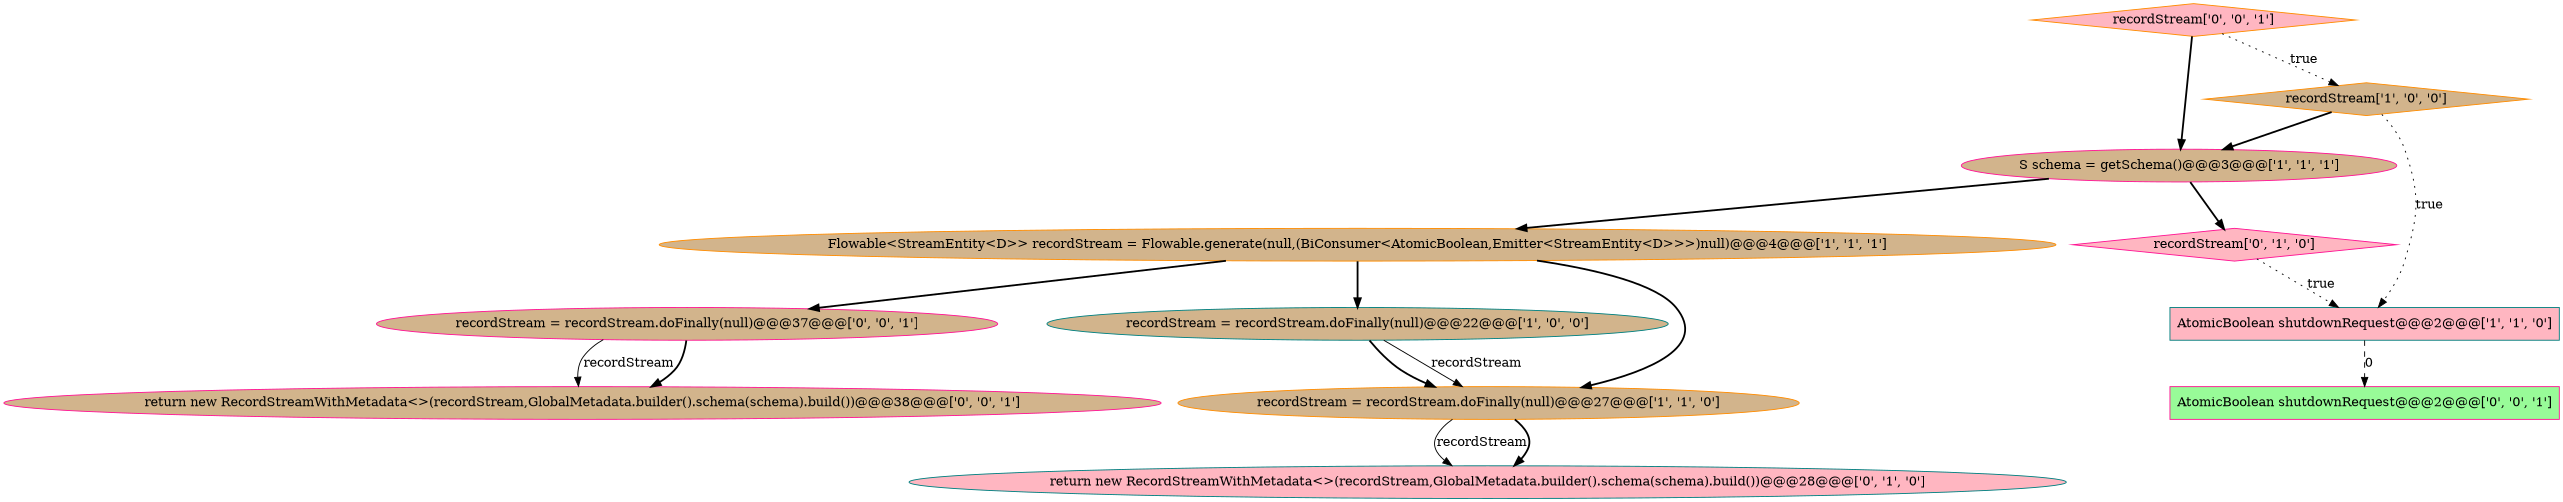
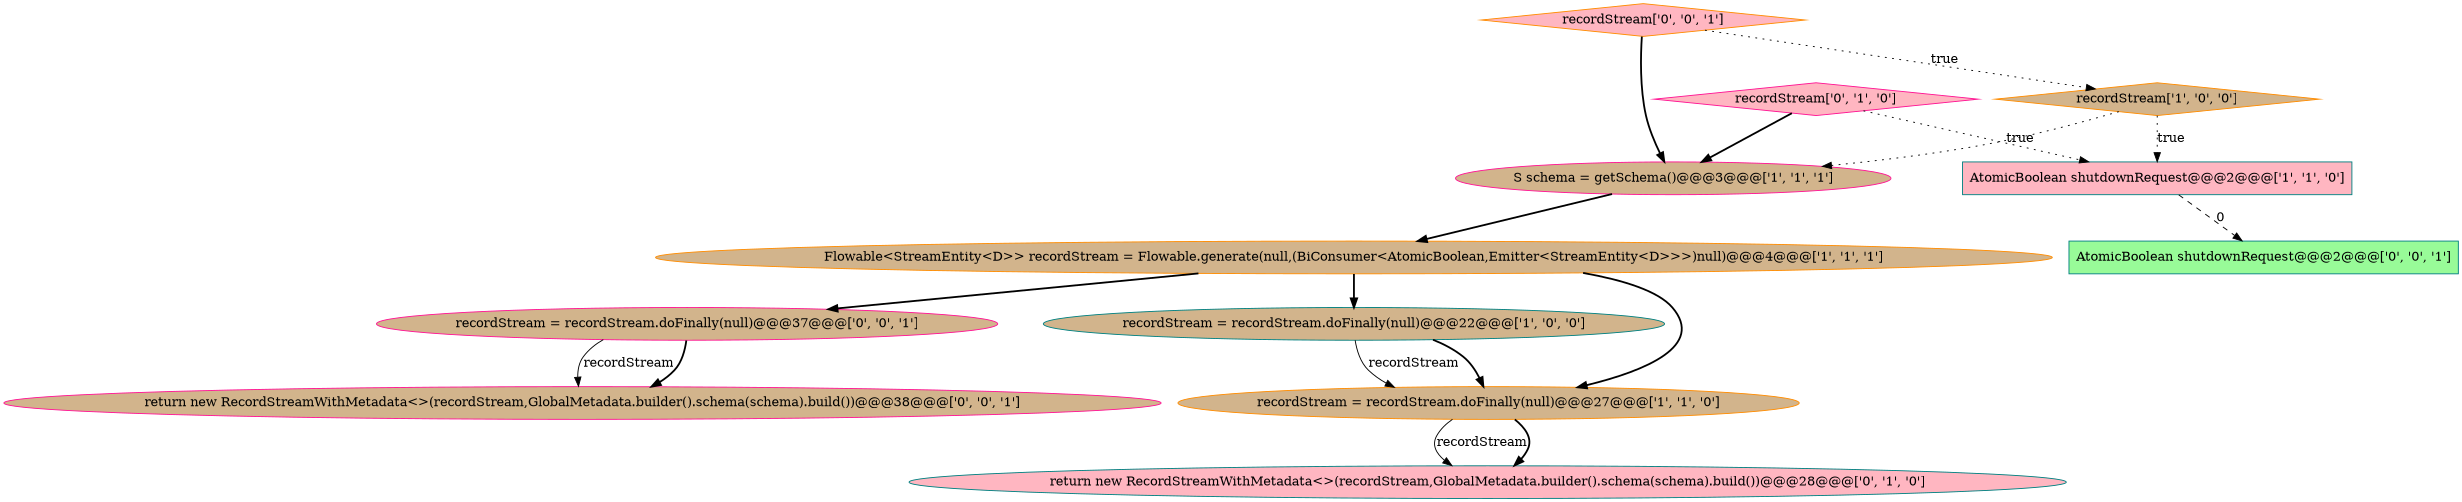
(2282, 129) -> (1977, 146)
(2204, 202) -> (1751, 135)
(2365, 403) -> (2264, 257)
